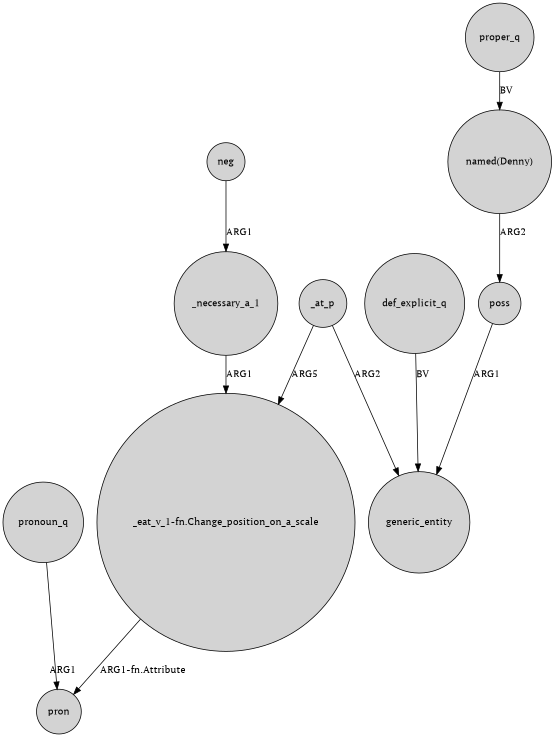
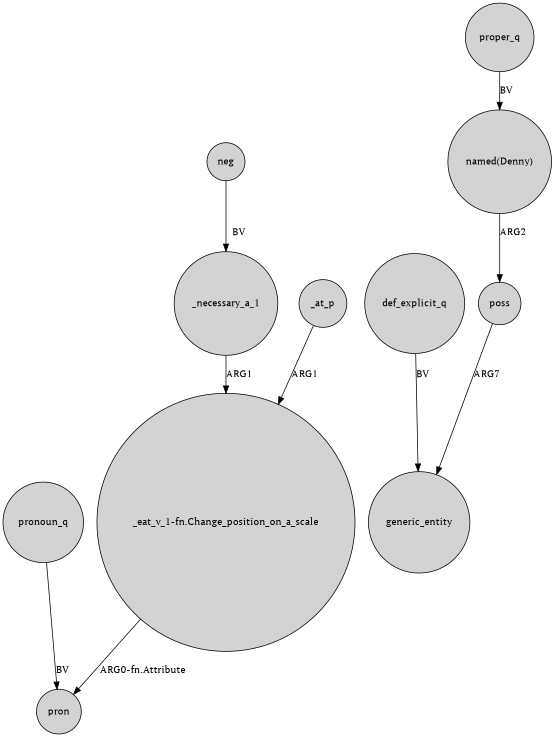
(239, 233) -> (239, 233)
(305, 374) -> (305, 374)
(487, 374) -> (487, 374)
(364, 397) -> none
(63, 670) -> (63, 670)
(143, 670) -> (143, 670)
